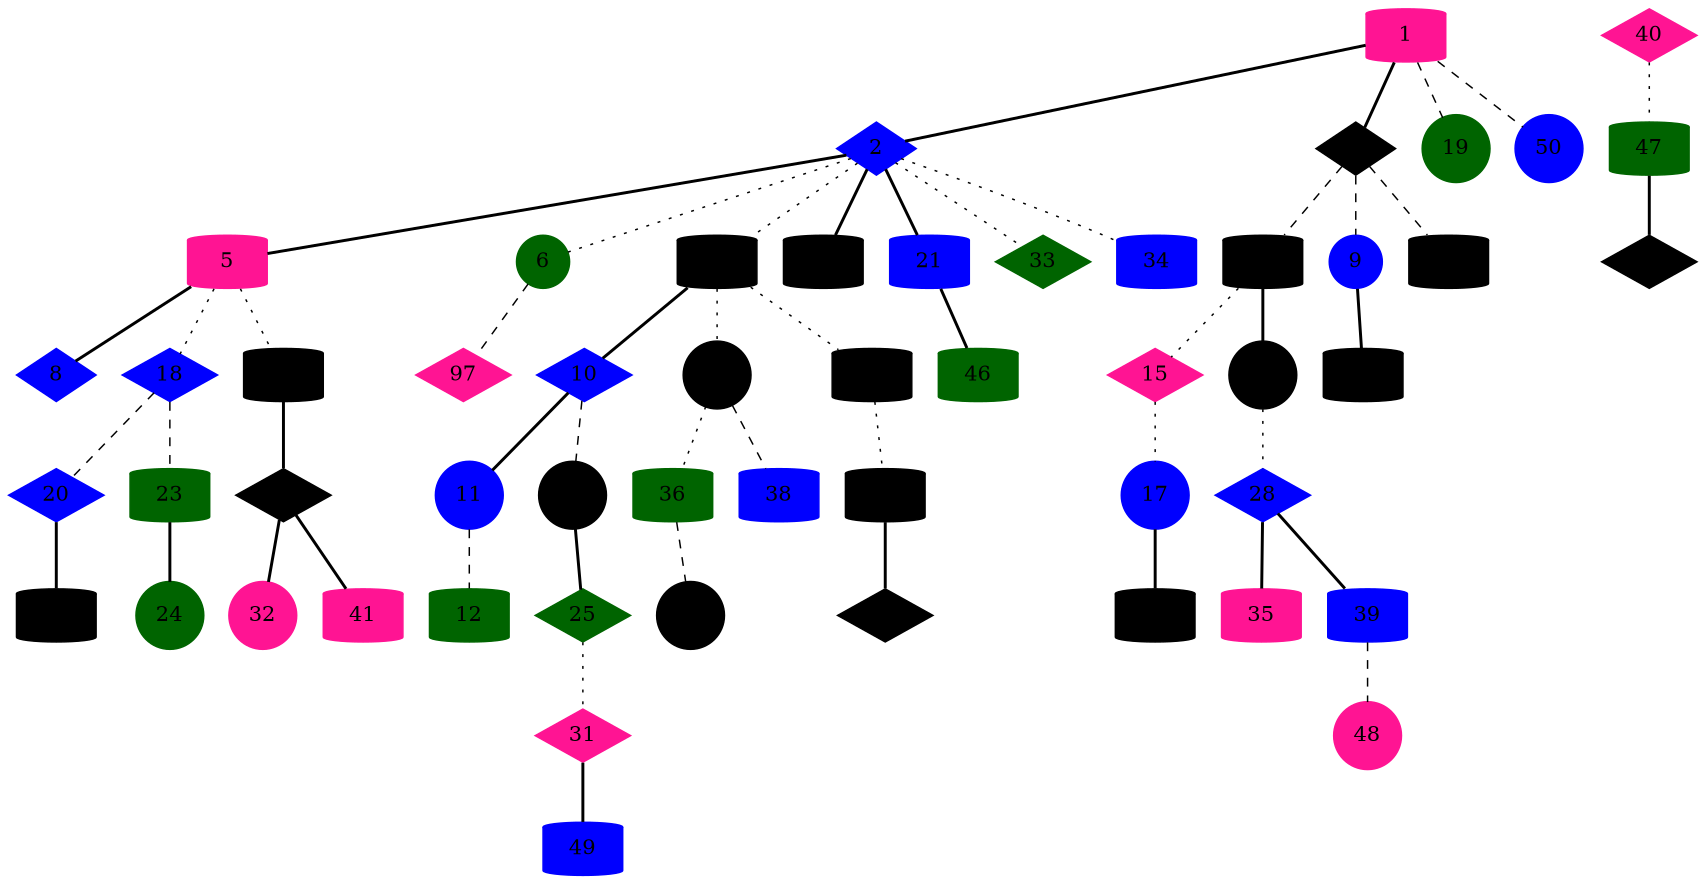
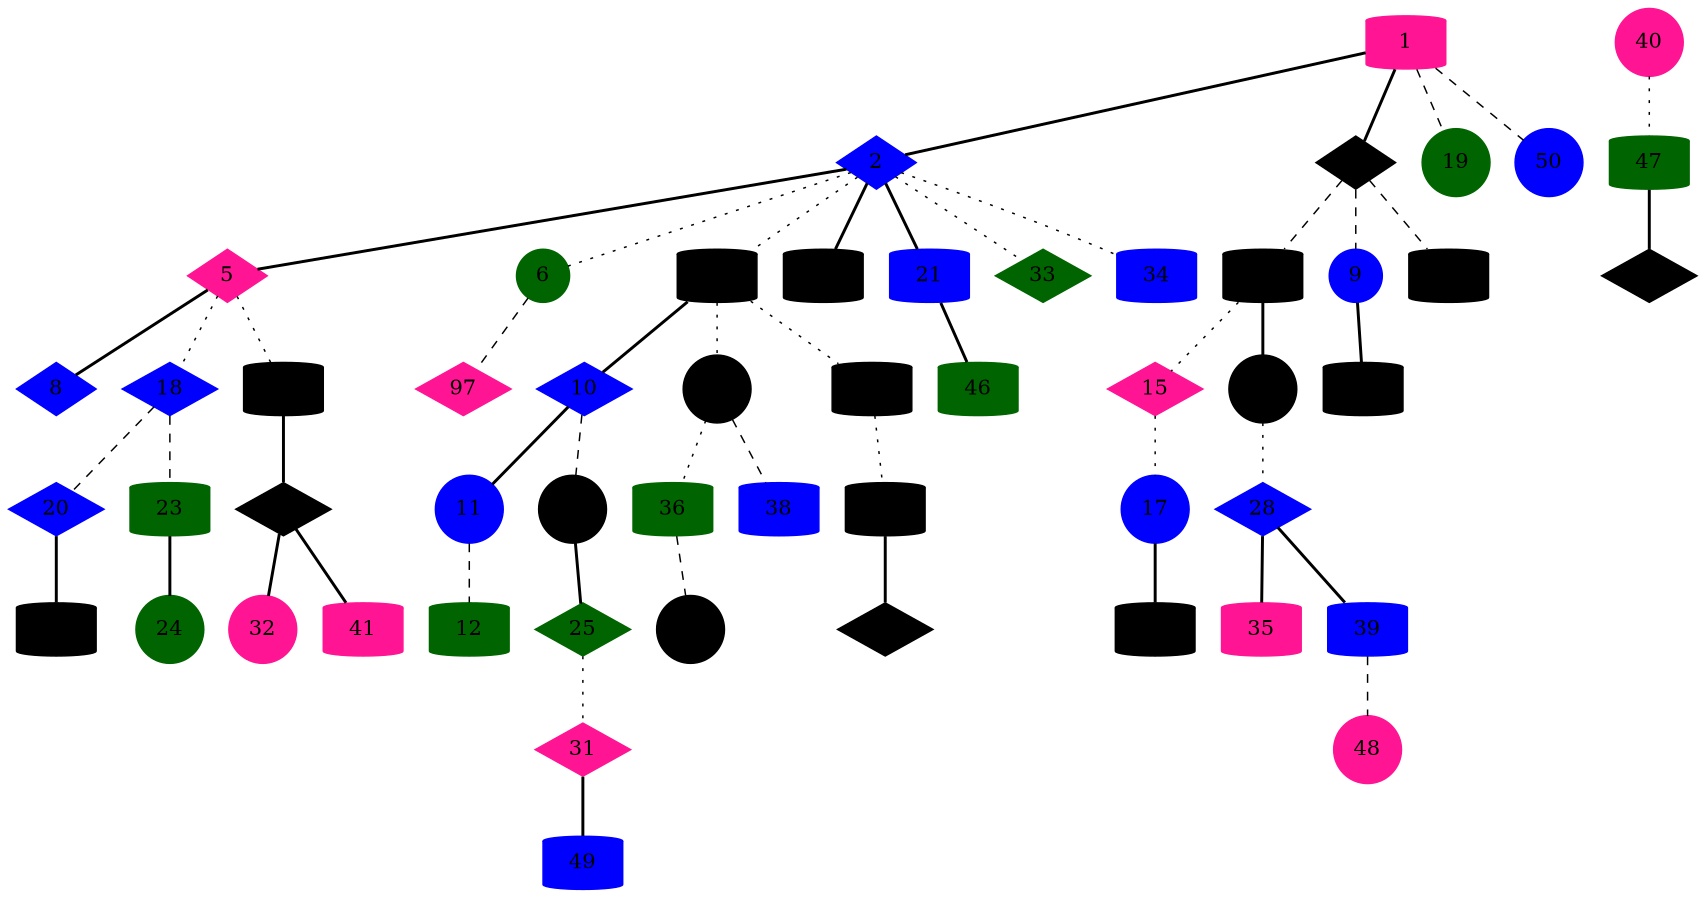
(1649, 35) -> (1649, 42)
(227, 262) -> (227, 276)
